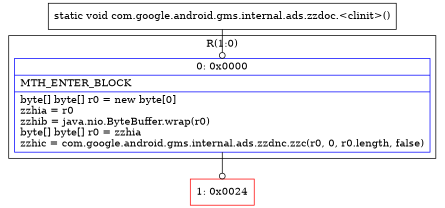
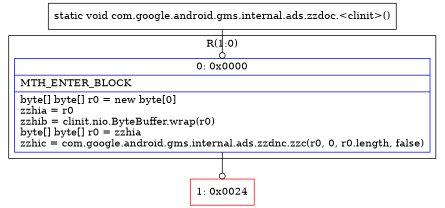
(115, 122) -> (118, 122)
